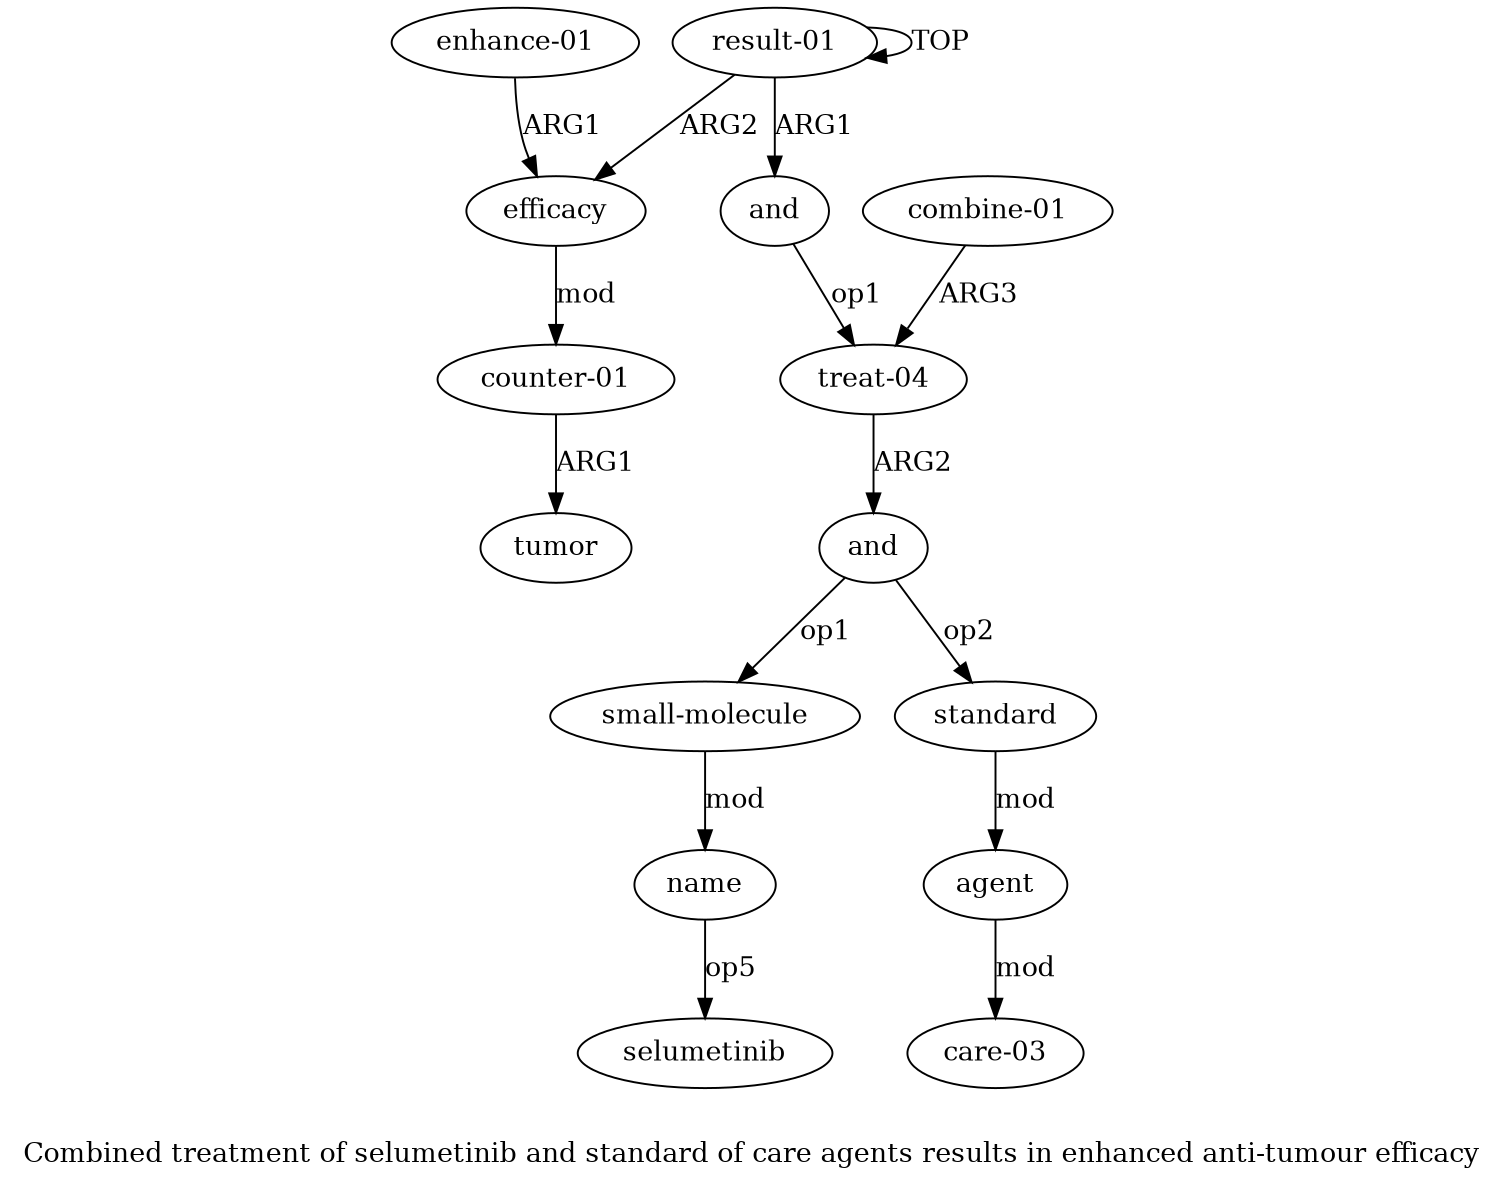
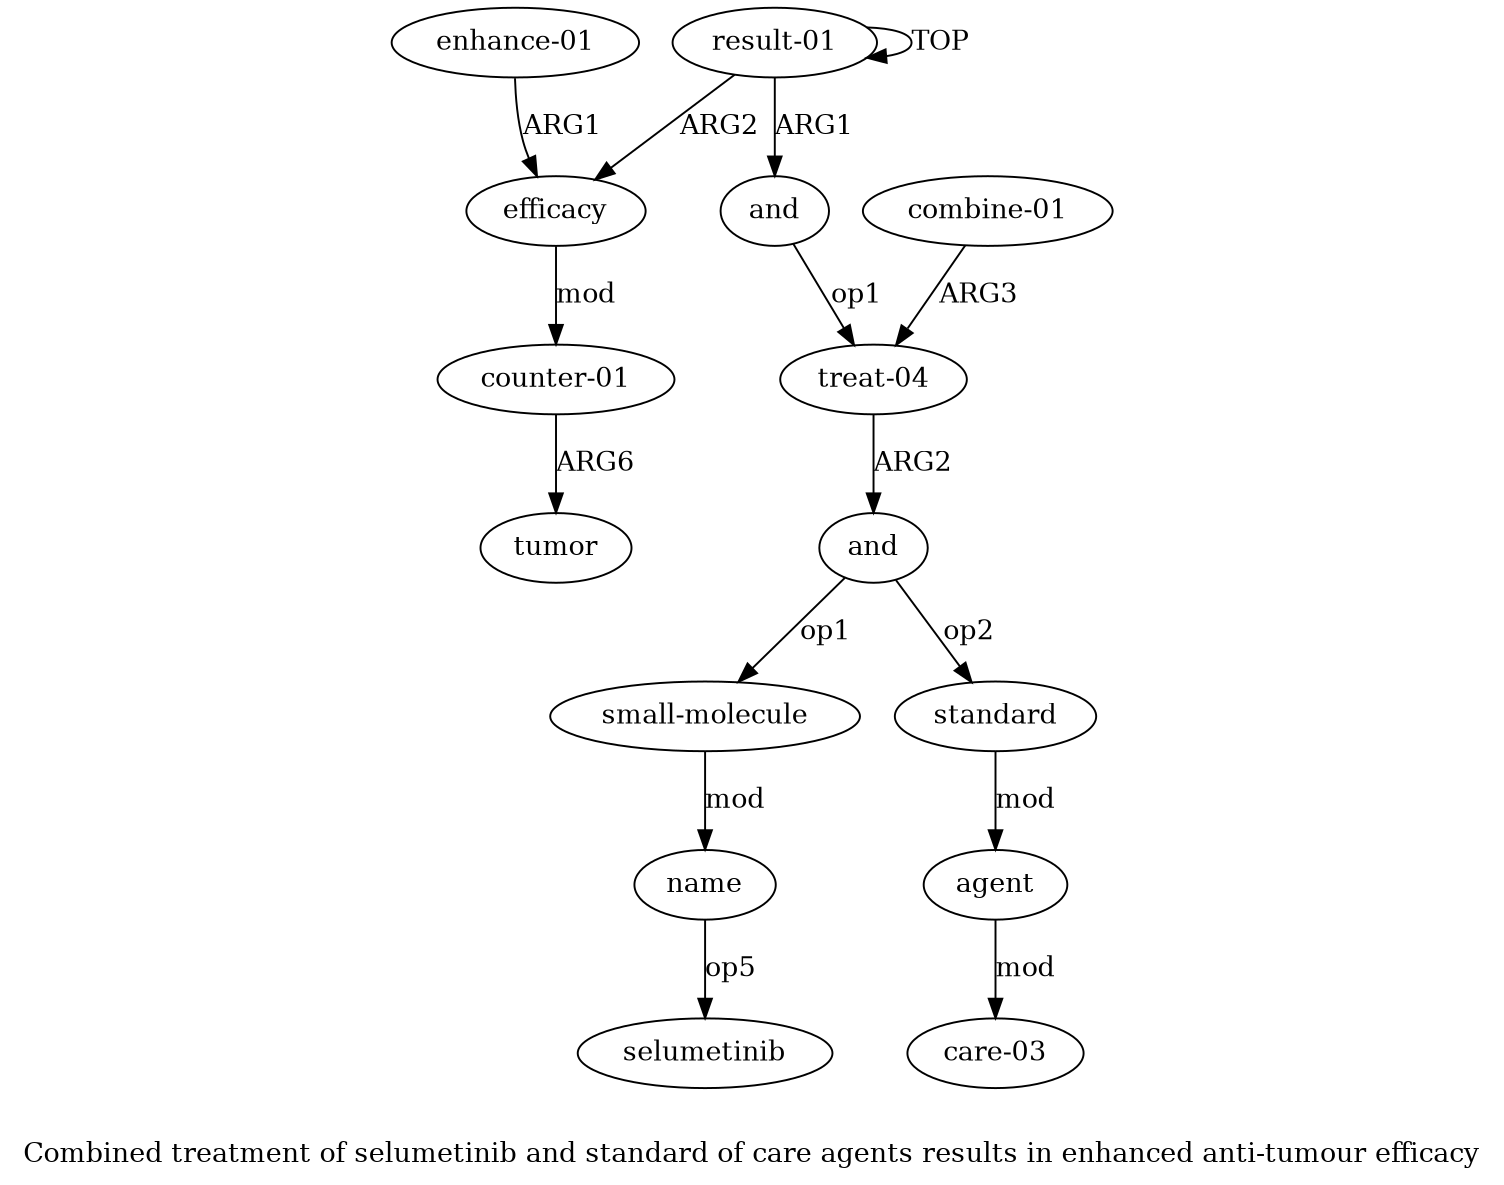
(596, 464) -> (596, 464)
